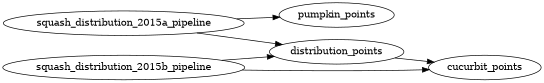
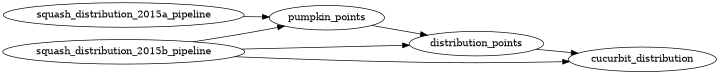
none -> (235, 35)
(236, 38) -> (396, 30)
(485, 68) -> (642, 59)
